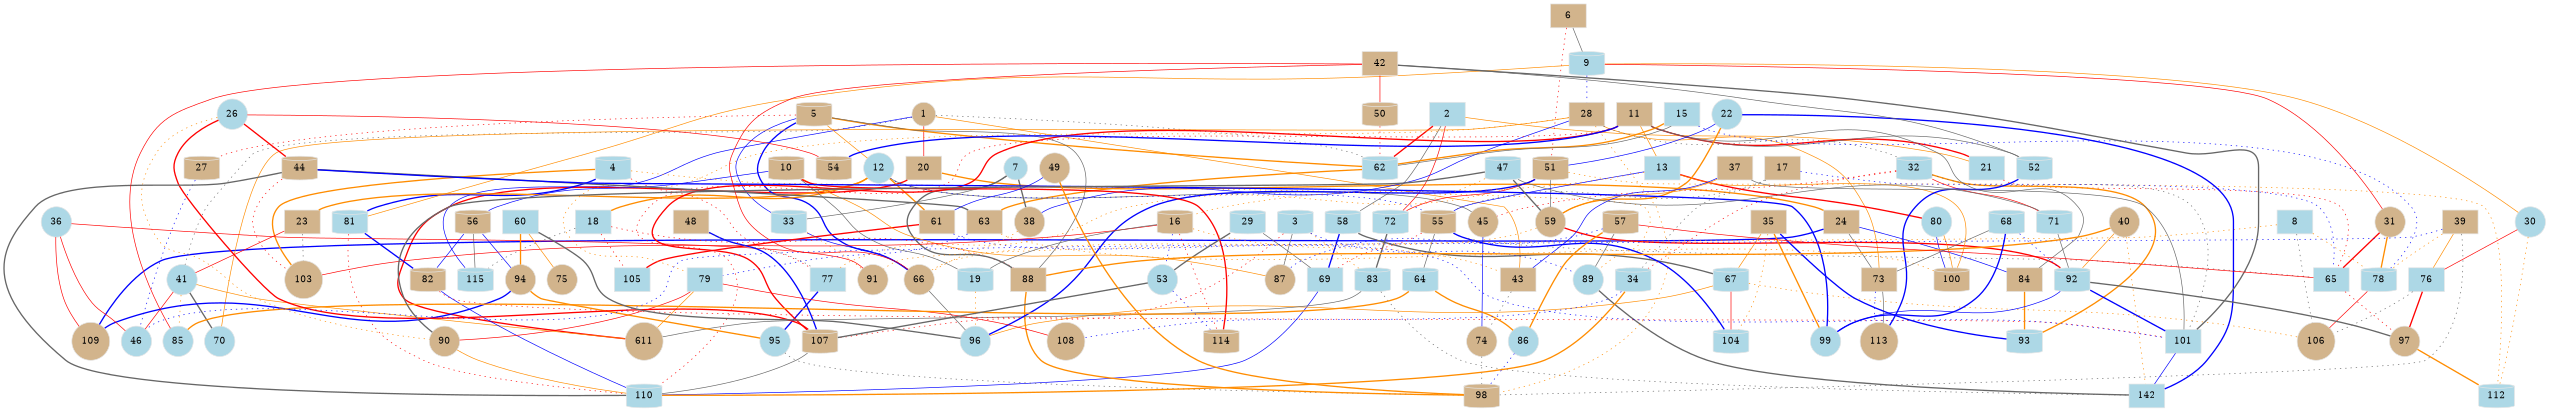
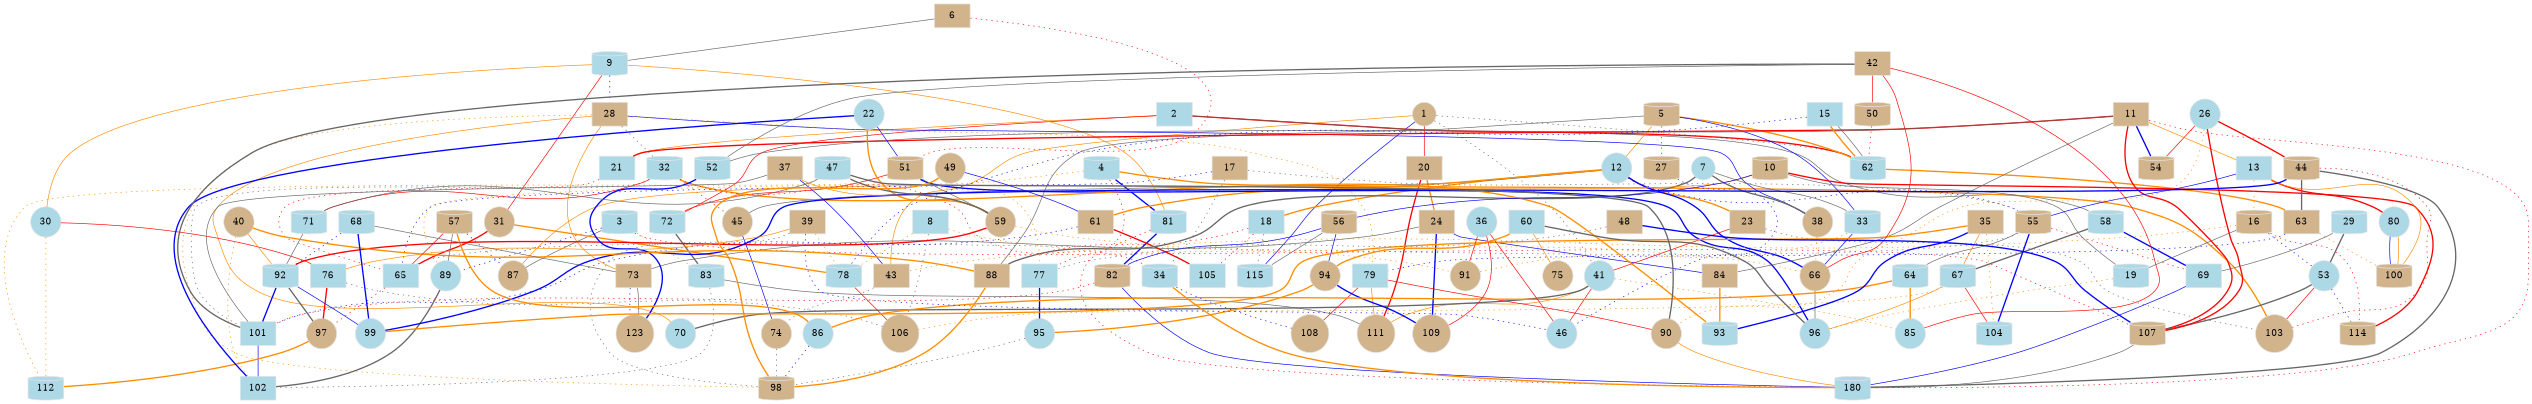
(806, 202) -> (1713, 227)
(802, 246) -> (2301, 303)
(644, 341) -> (1376, 334)
(1879, 341) -> (635, 334)
(644, 396) -> (1853, 388)
(2147, 396) -> (258, 388)
